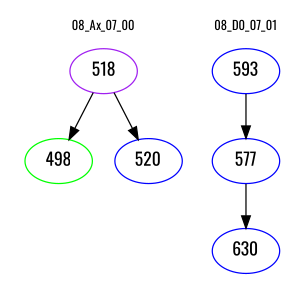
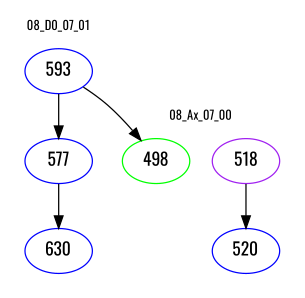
(84, 111) -> (120, 117)
